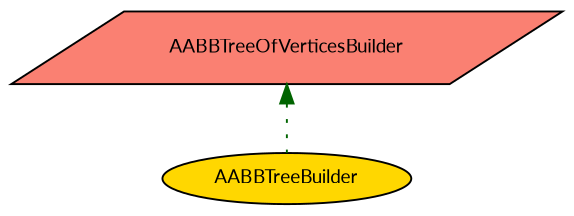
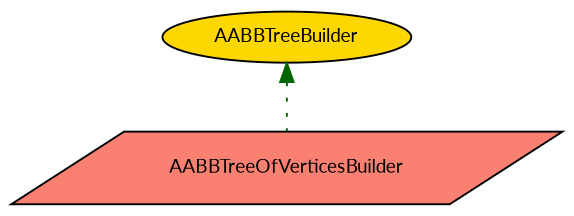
(287, 128) -> (287, 107)
